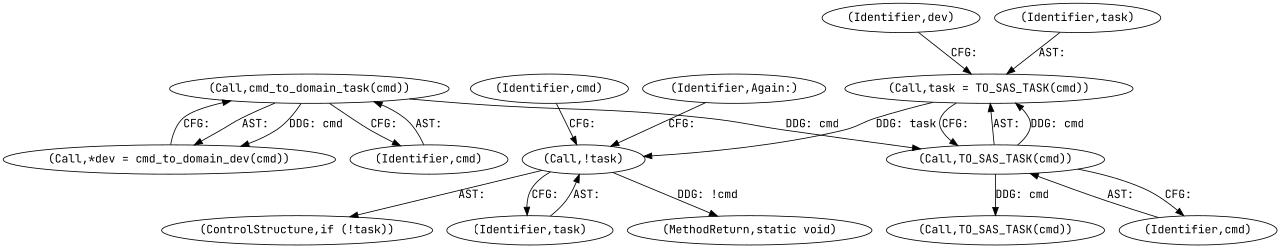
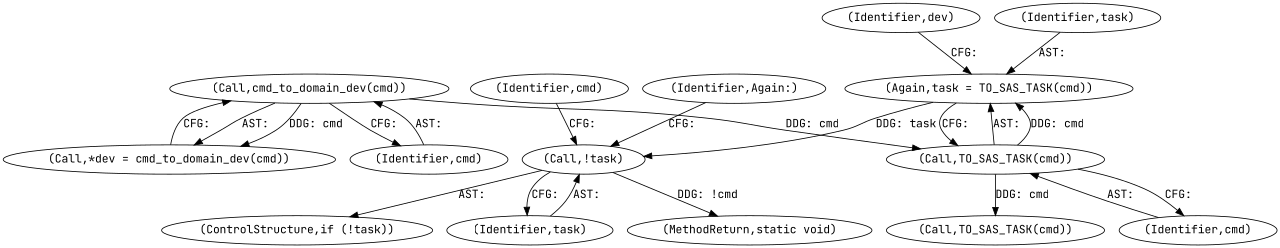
(309, 89) -> (309, 89)
(989, 89) -> (989, 89)
